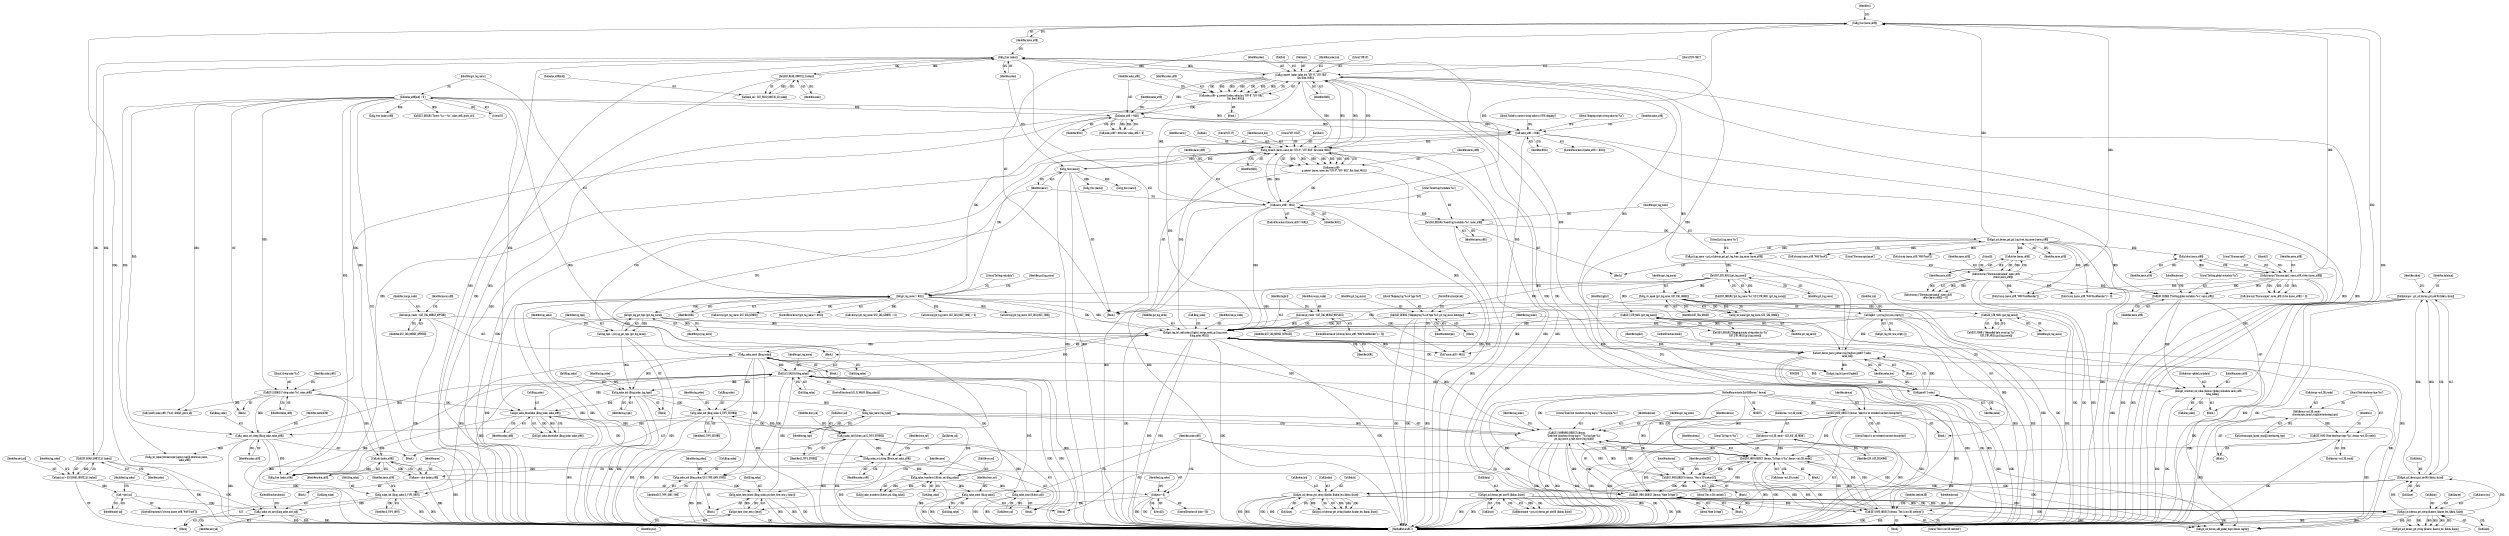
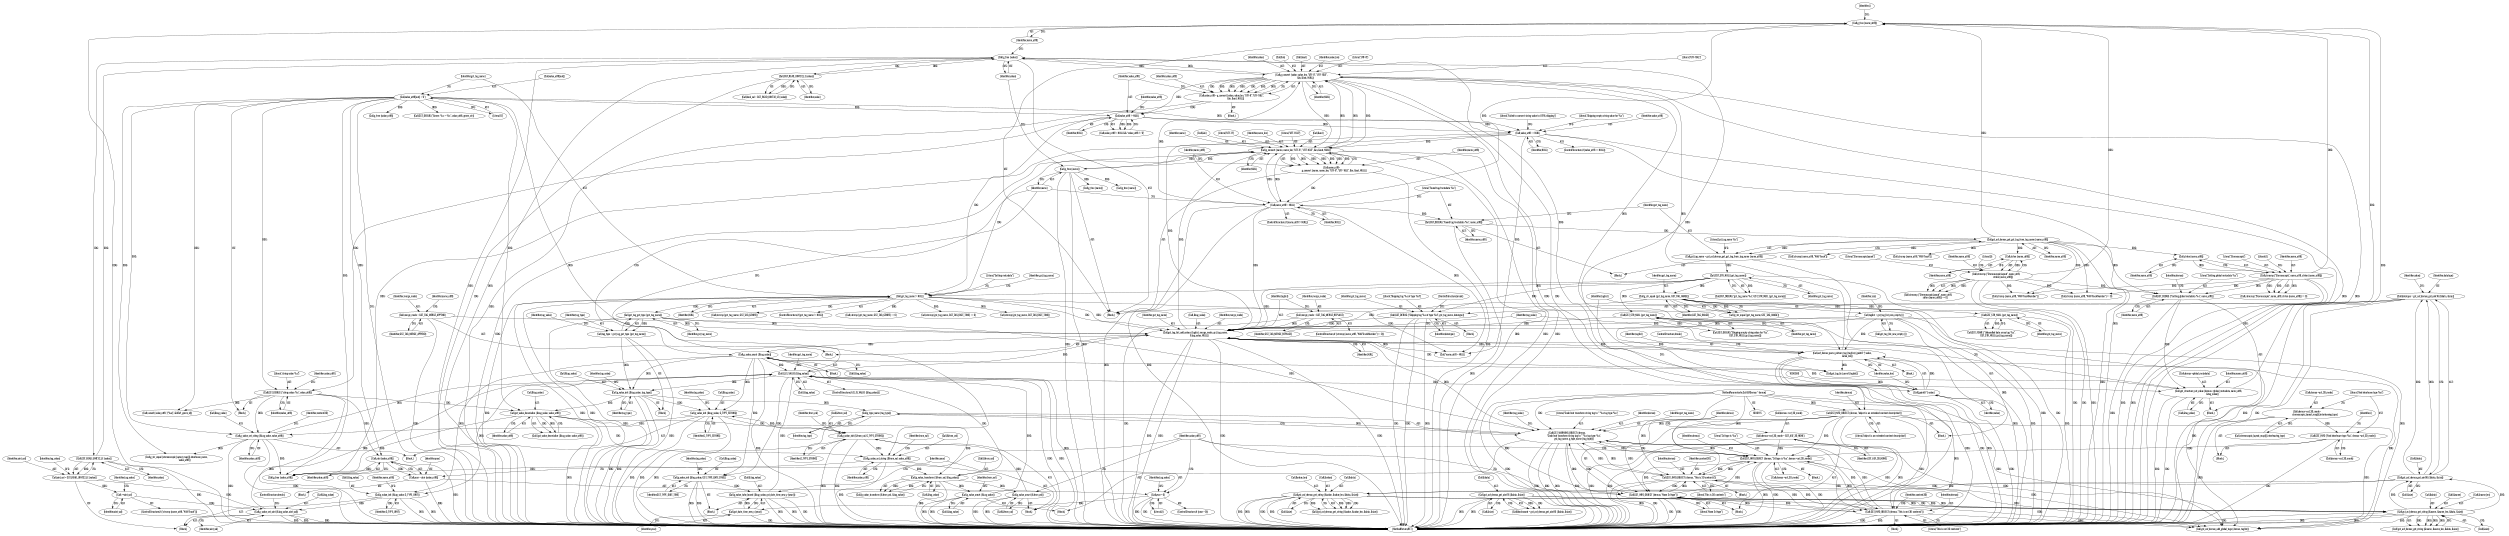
(654, 86) -> (485, 87)
(653, 380) -> none
